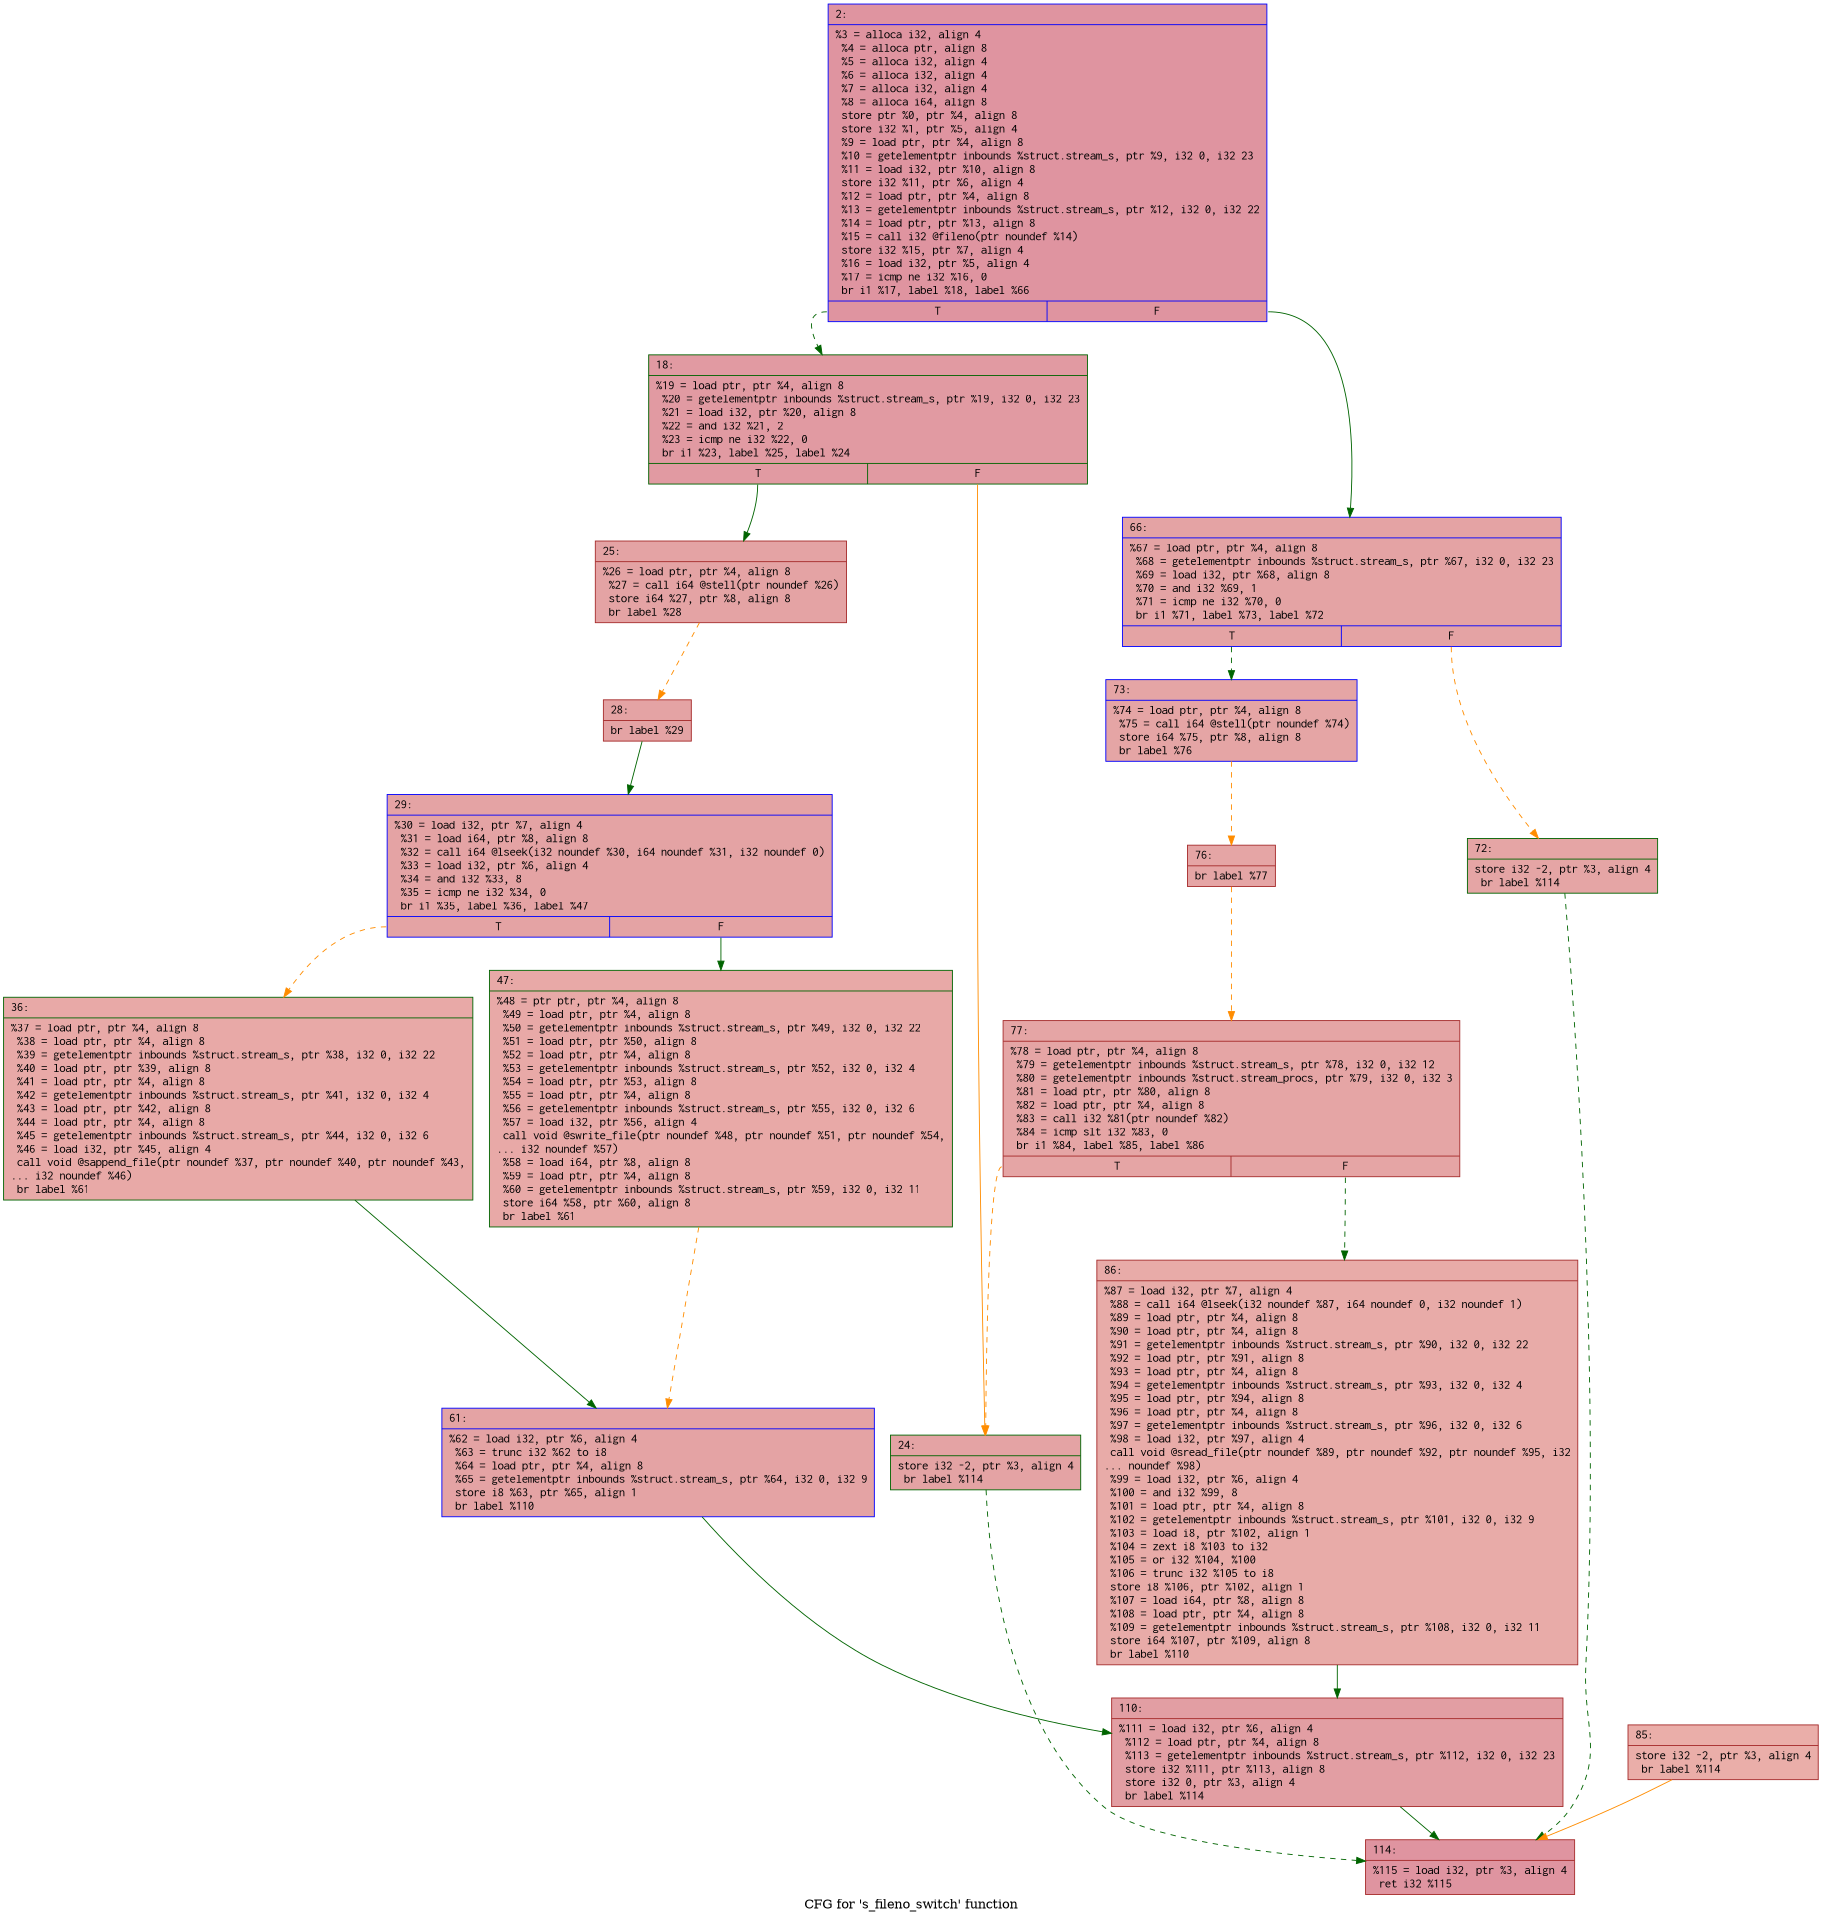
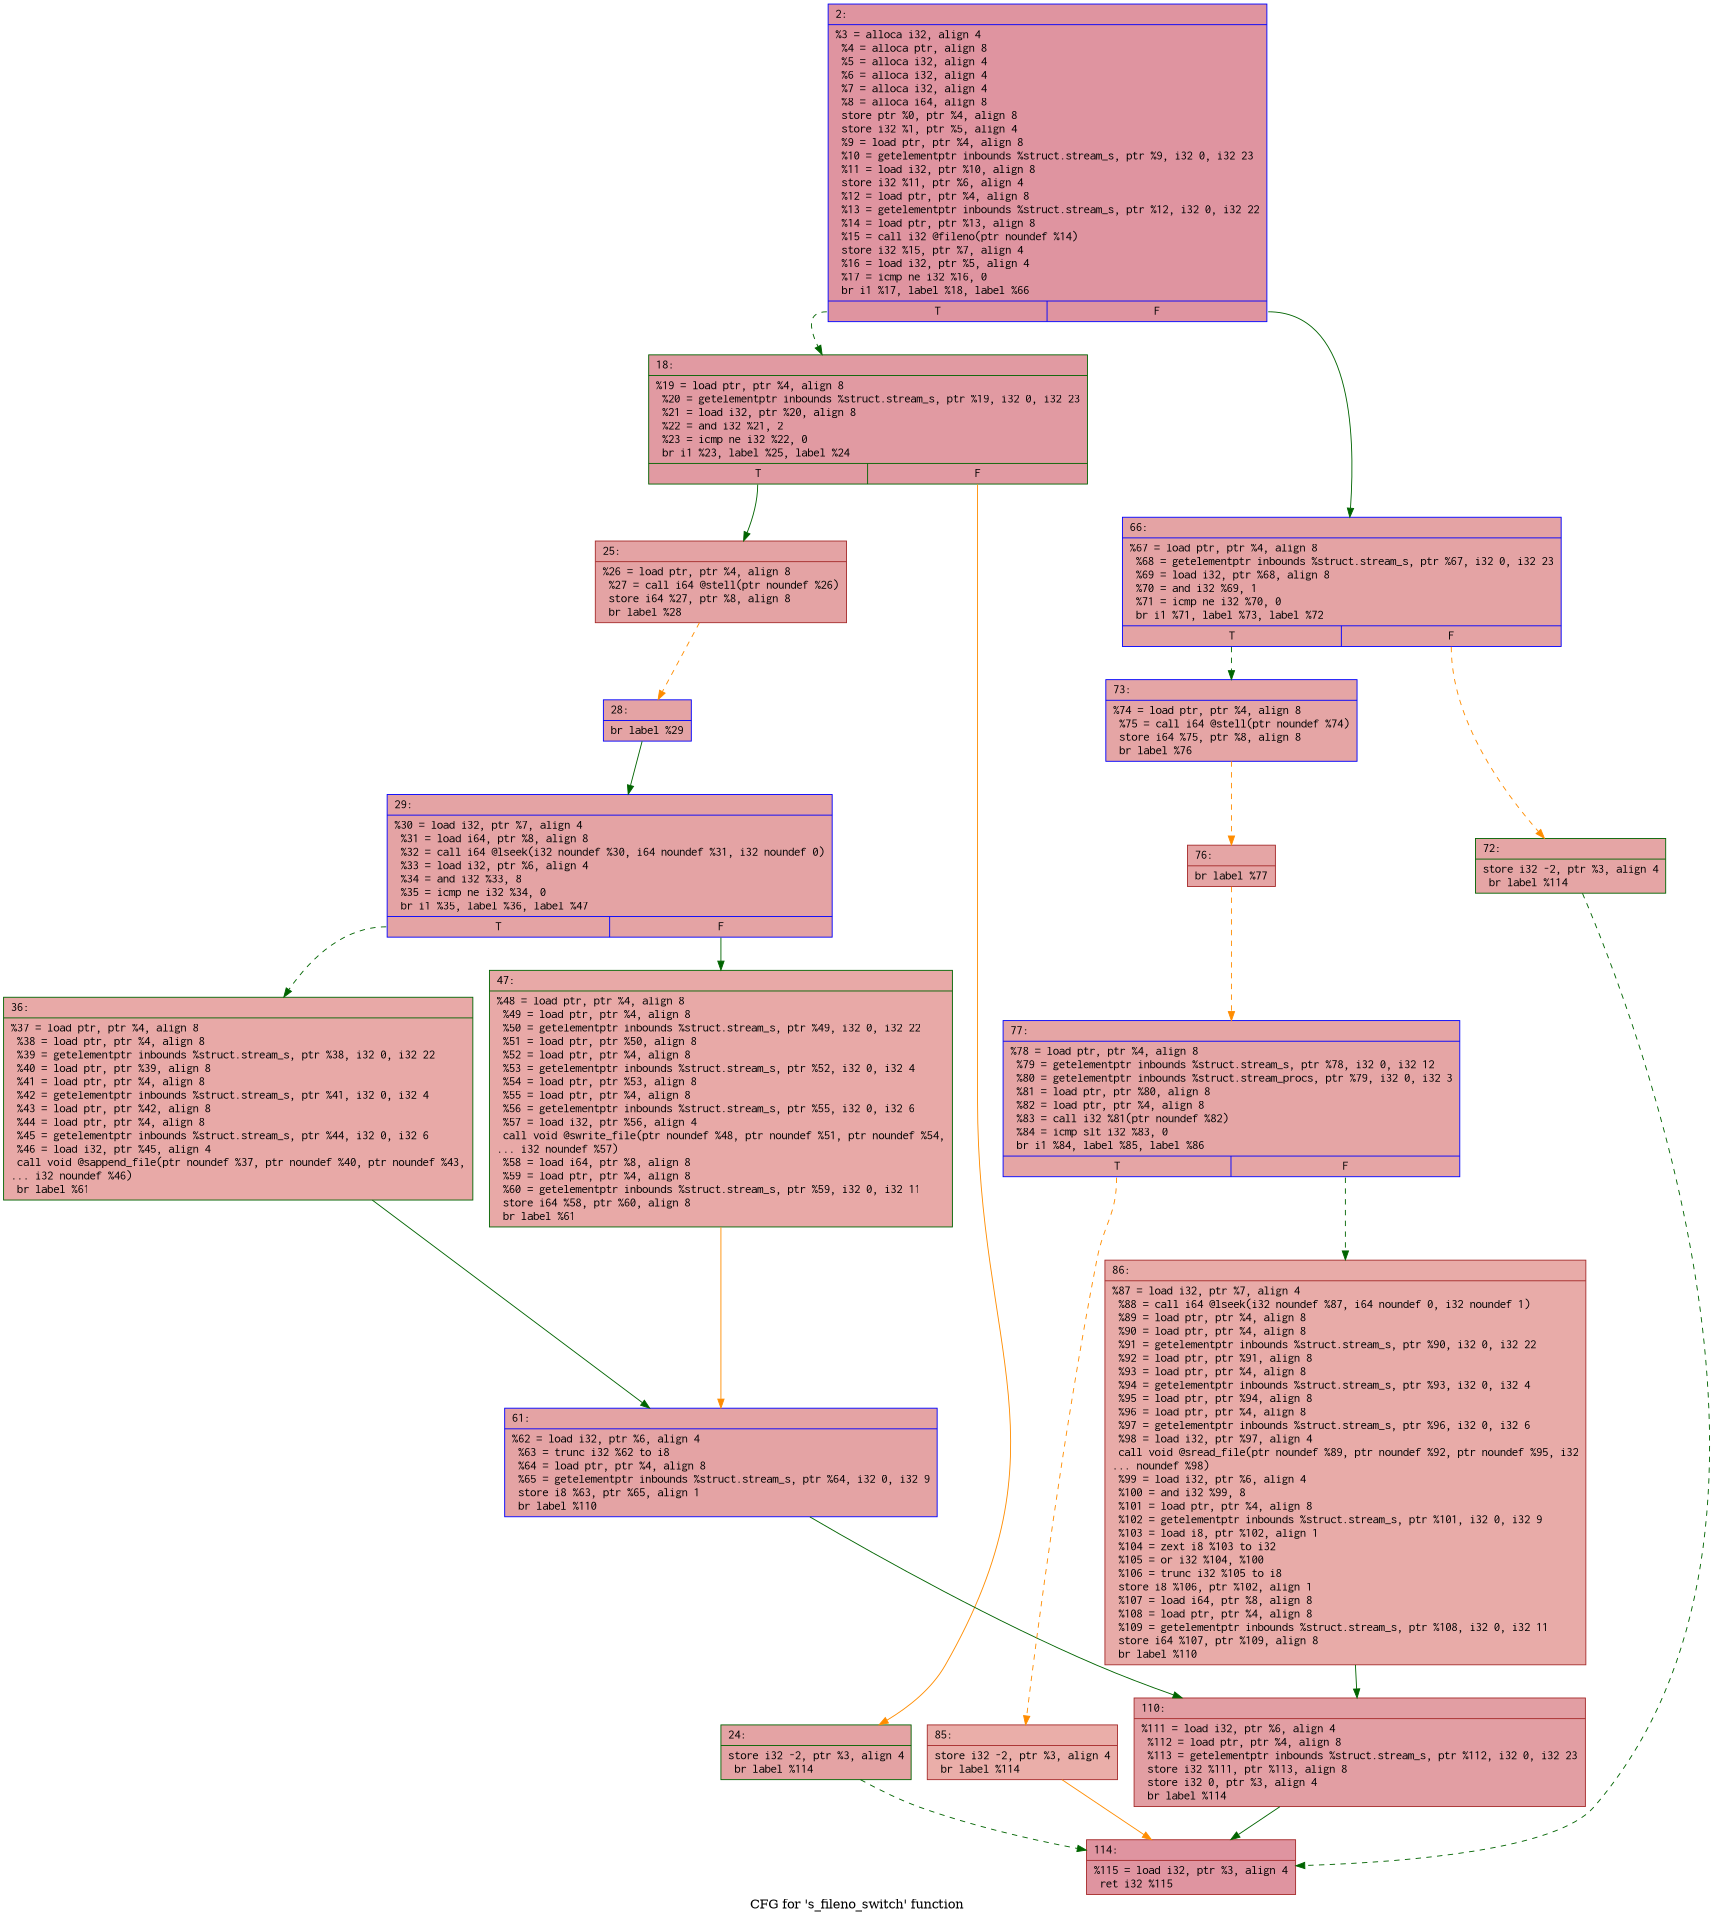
(647, 720) -> (647, 720)
(330, 946) -> (330, 946)
(588, 1001) -> (591, 1001)
(1231, 1099) -> (1231, 1099)
(988, 1296) -> (1065, 1445)
(684, 1313) -> (721, 1313)
